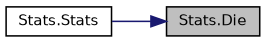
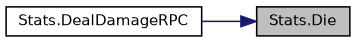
(59, 21) -> (104, 21)
